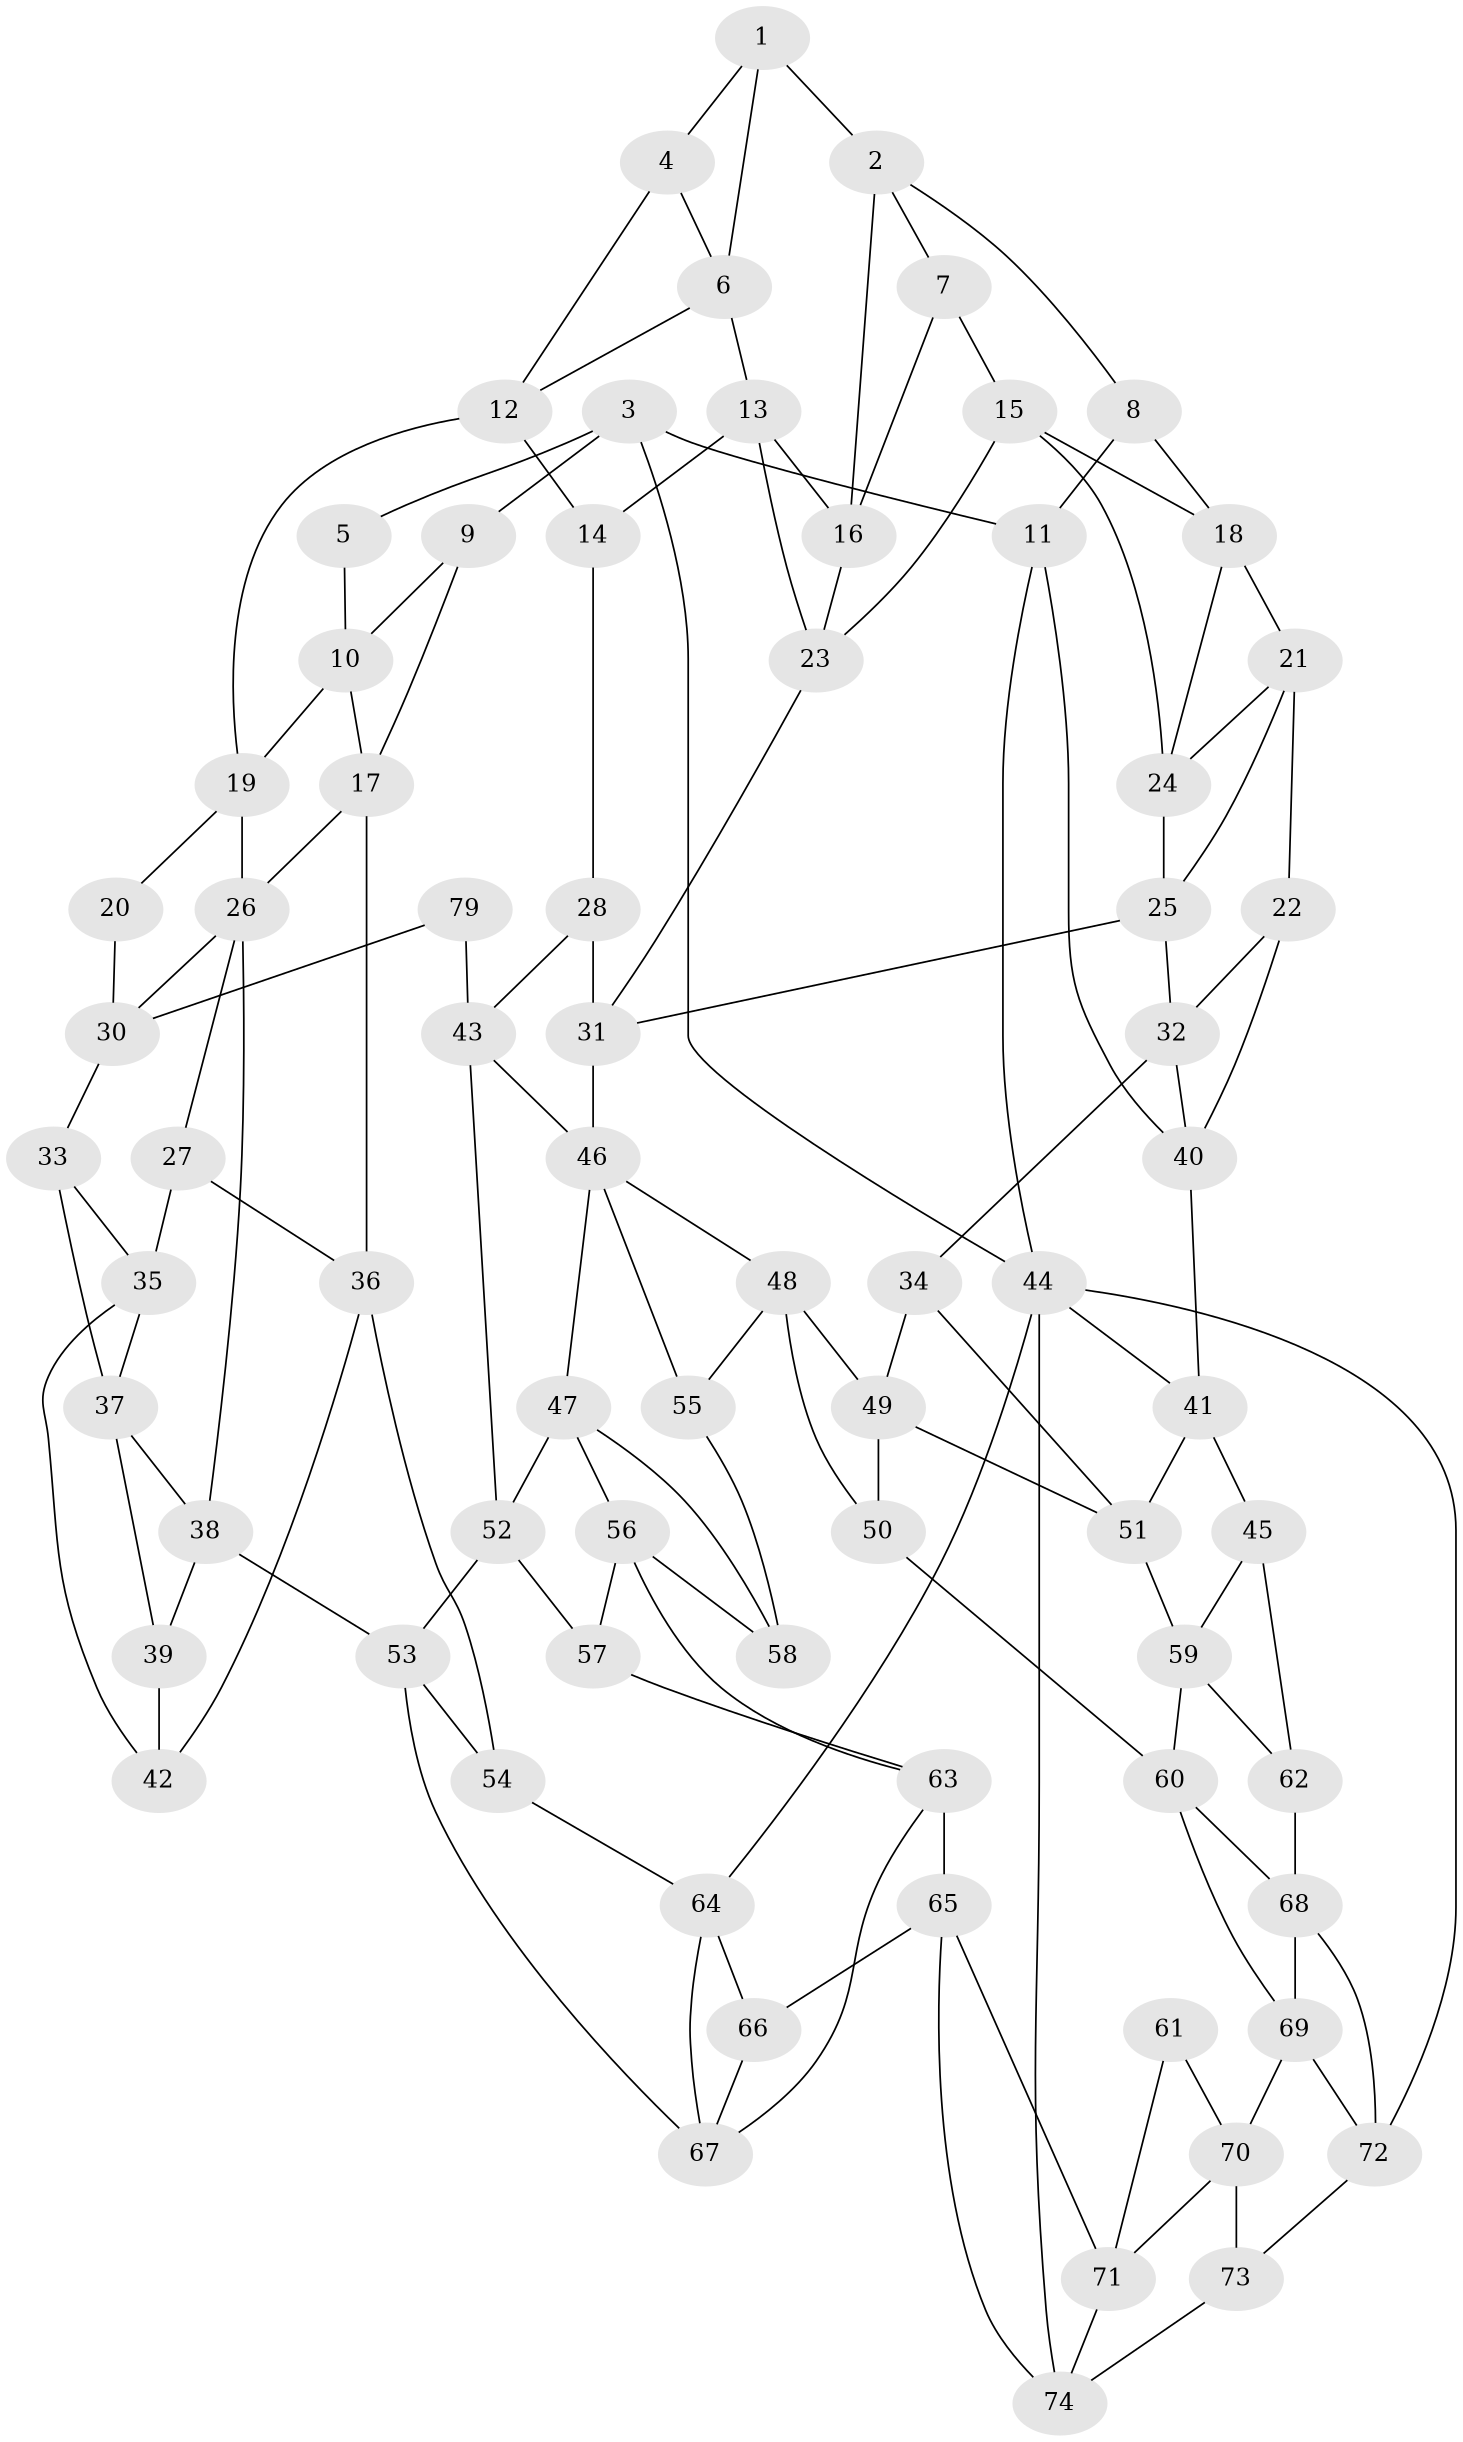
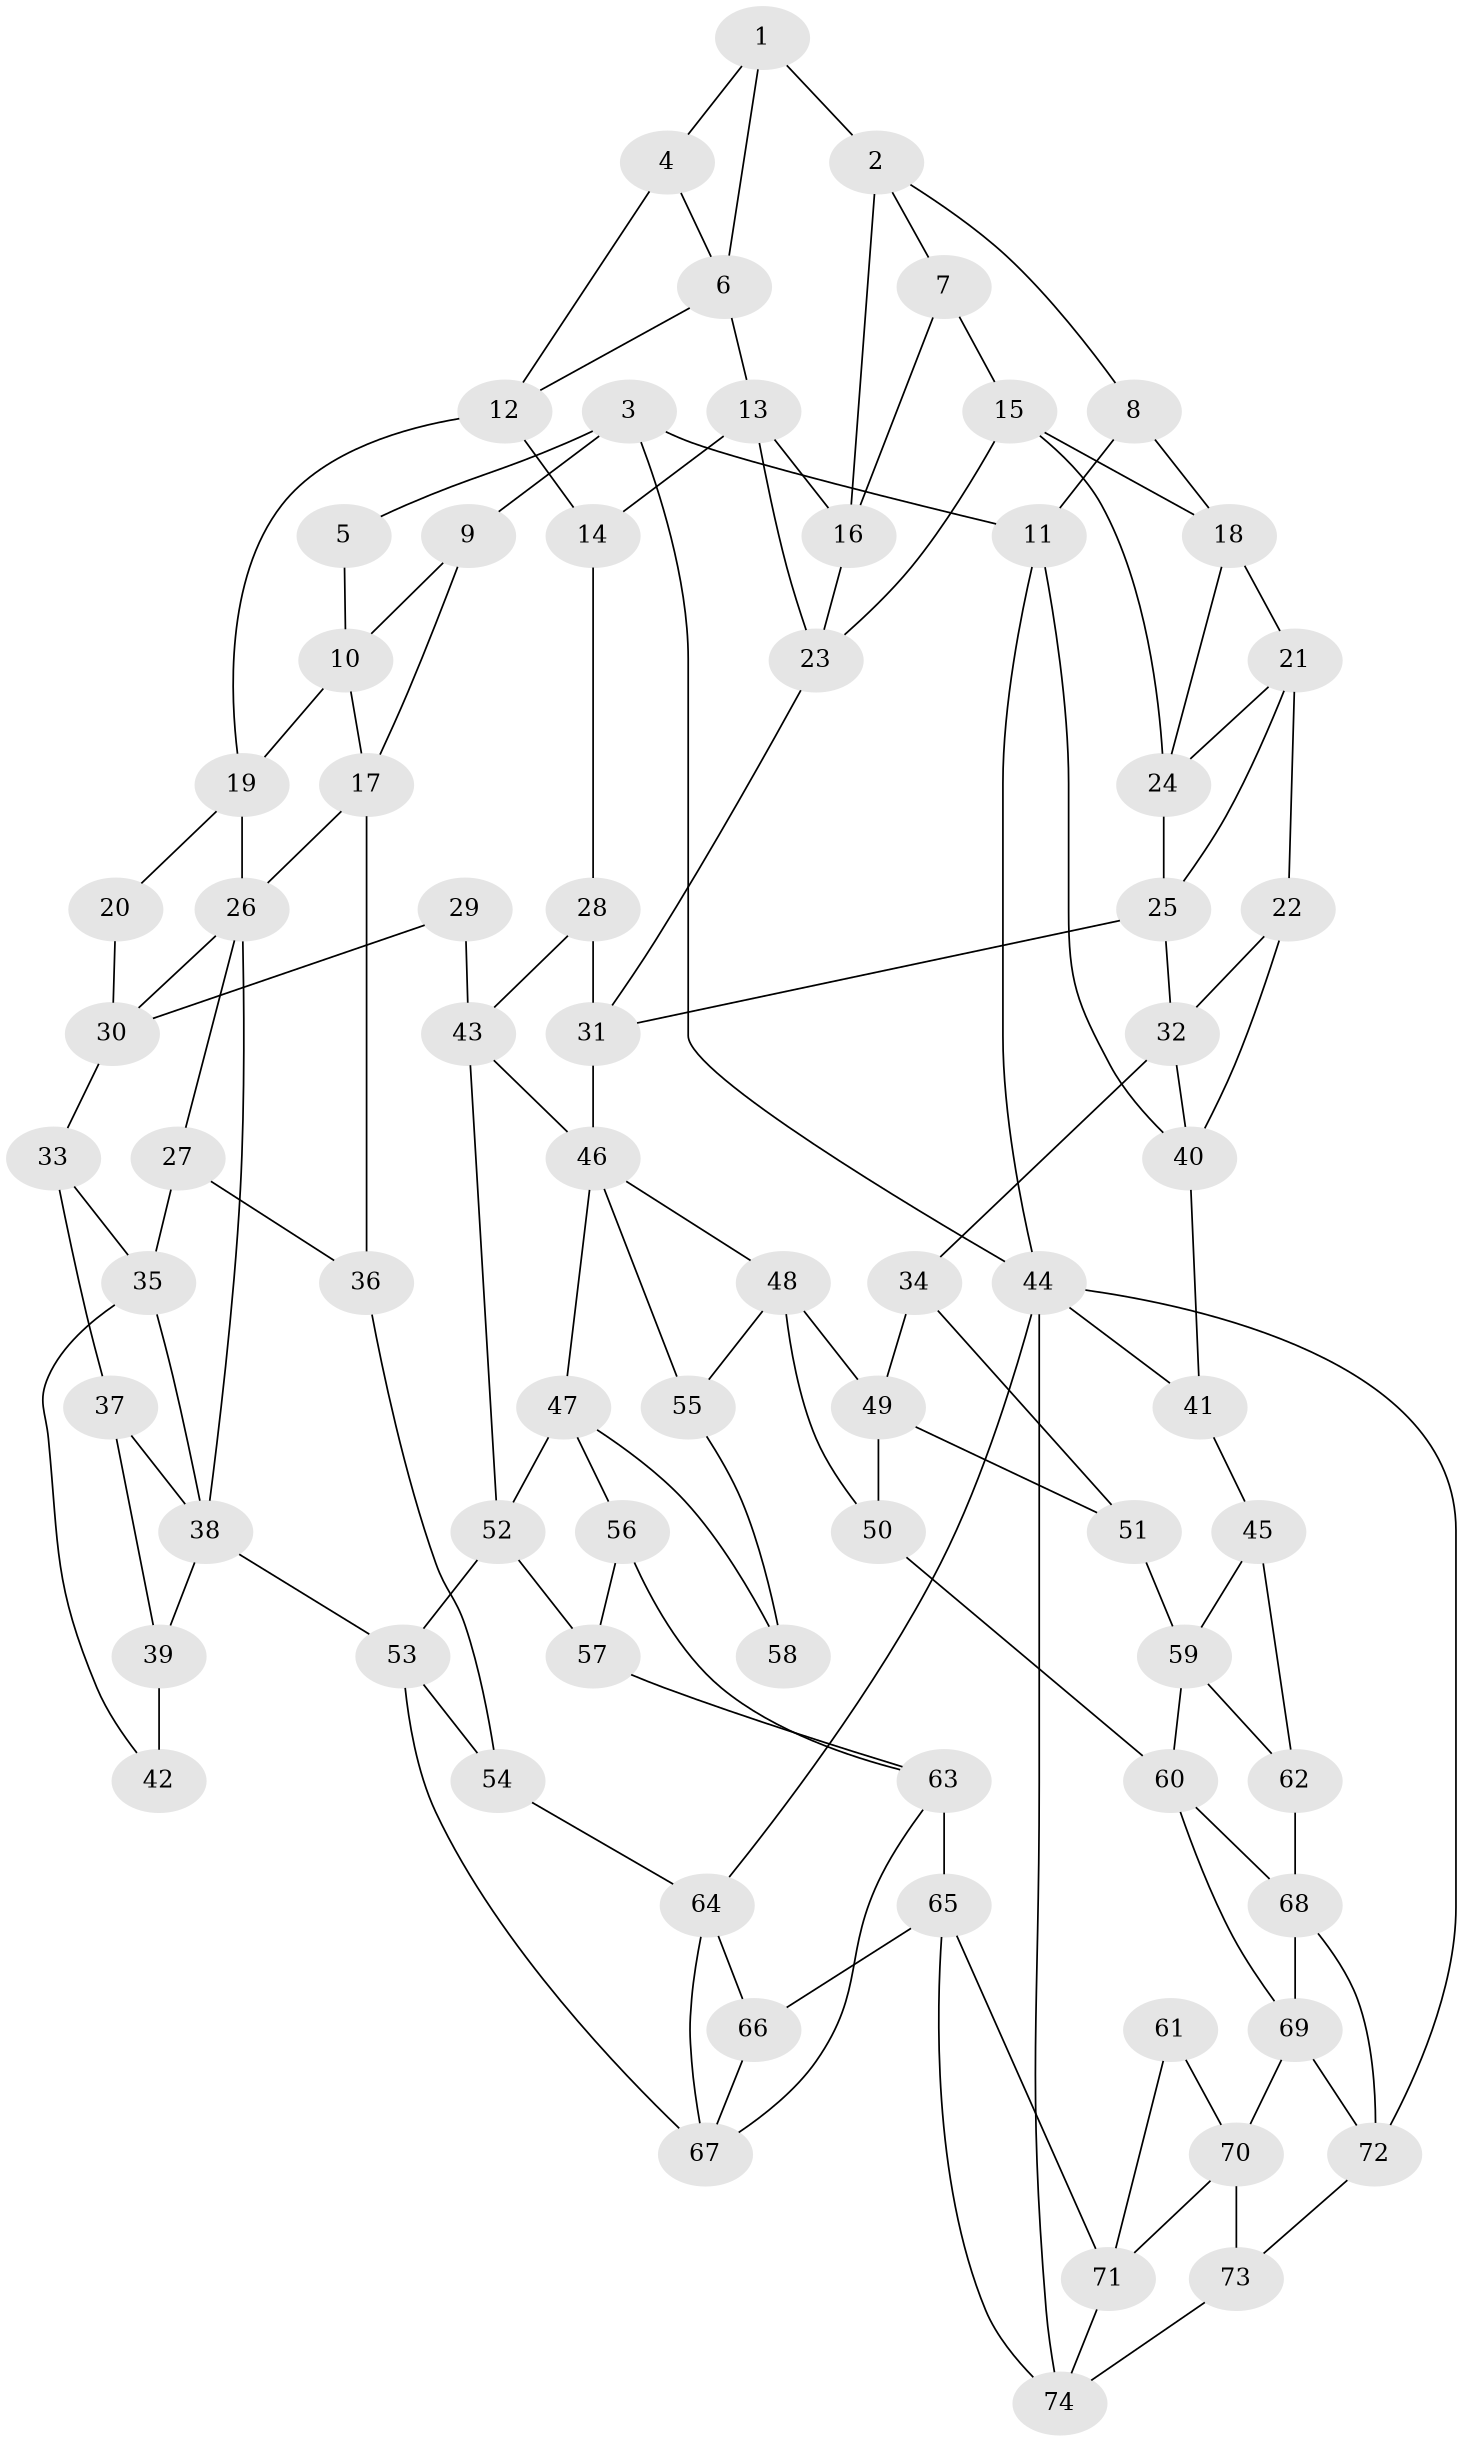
(465, 910) -> (465, 910)
(130, 1345) -> (180, 1407)
(1167, 1470) -> none
(286, 1540) -> none
(703, 1594) -> none
